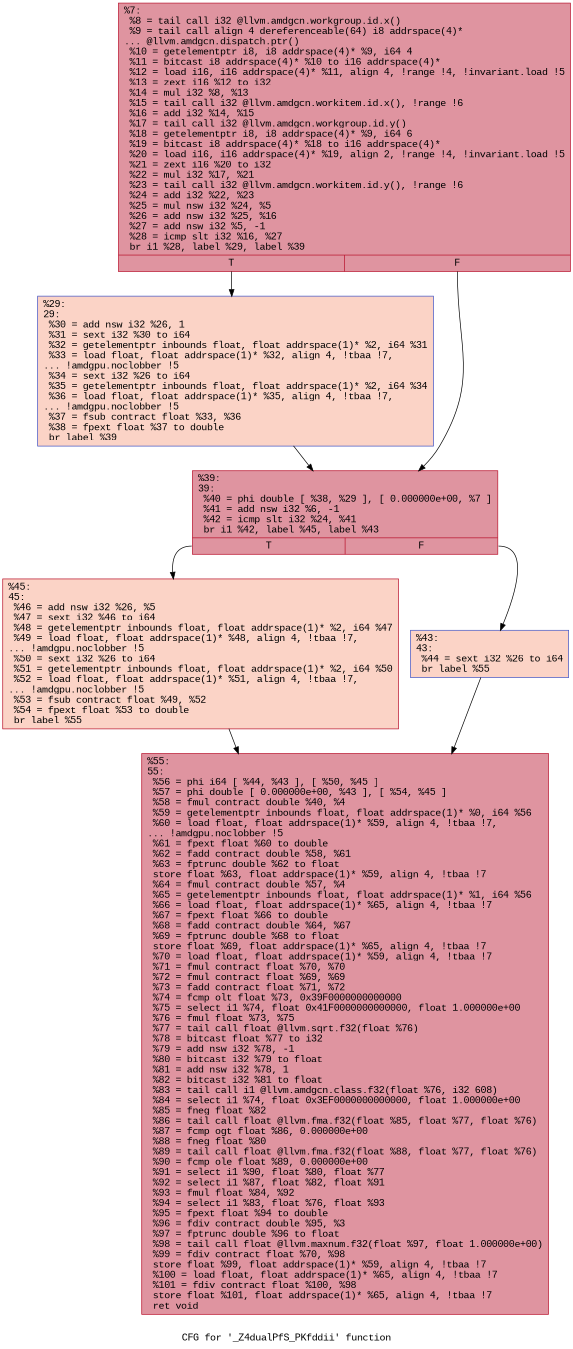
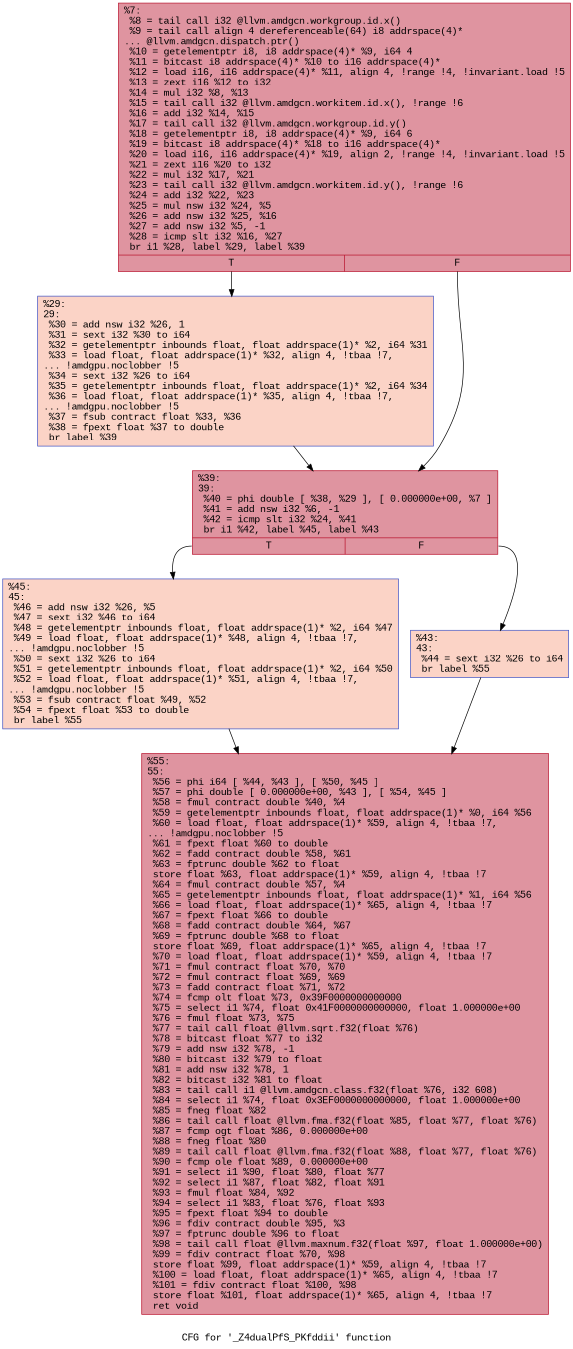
(201, 654) -> (201, 654)
